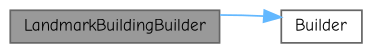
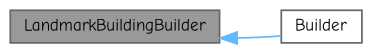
(242, 15) -> (259, 37)
